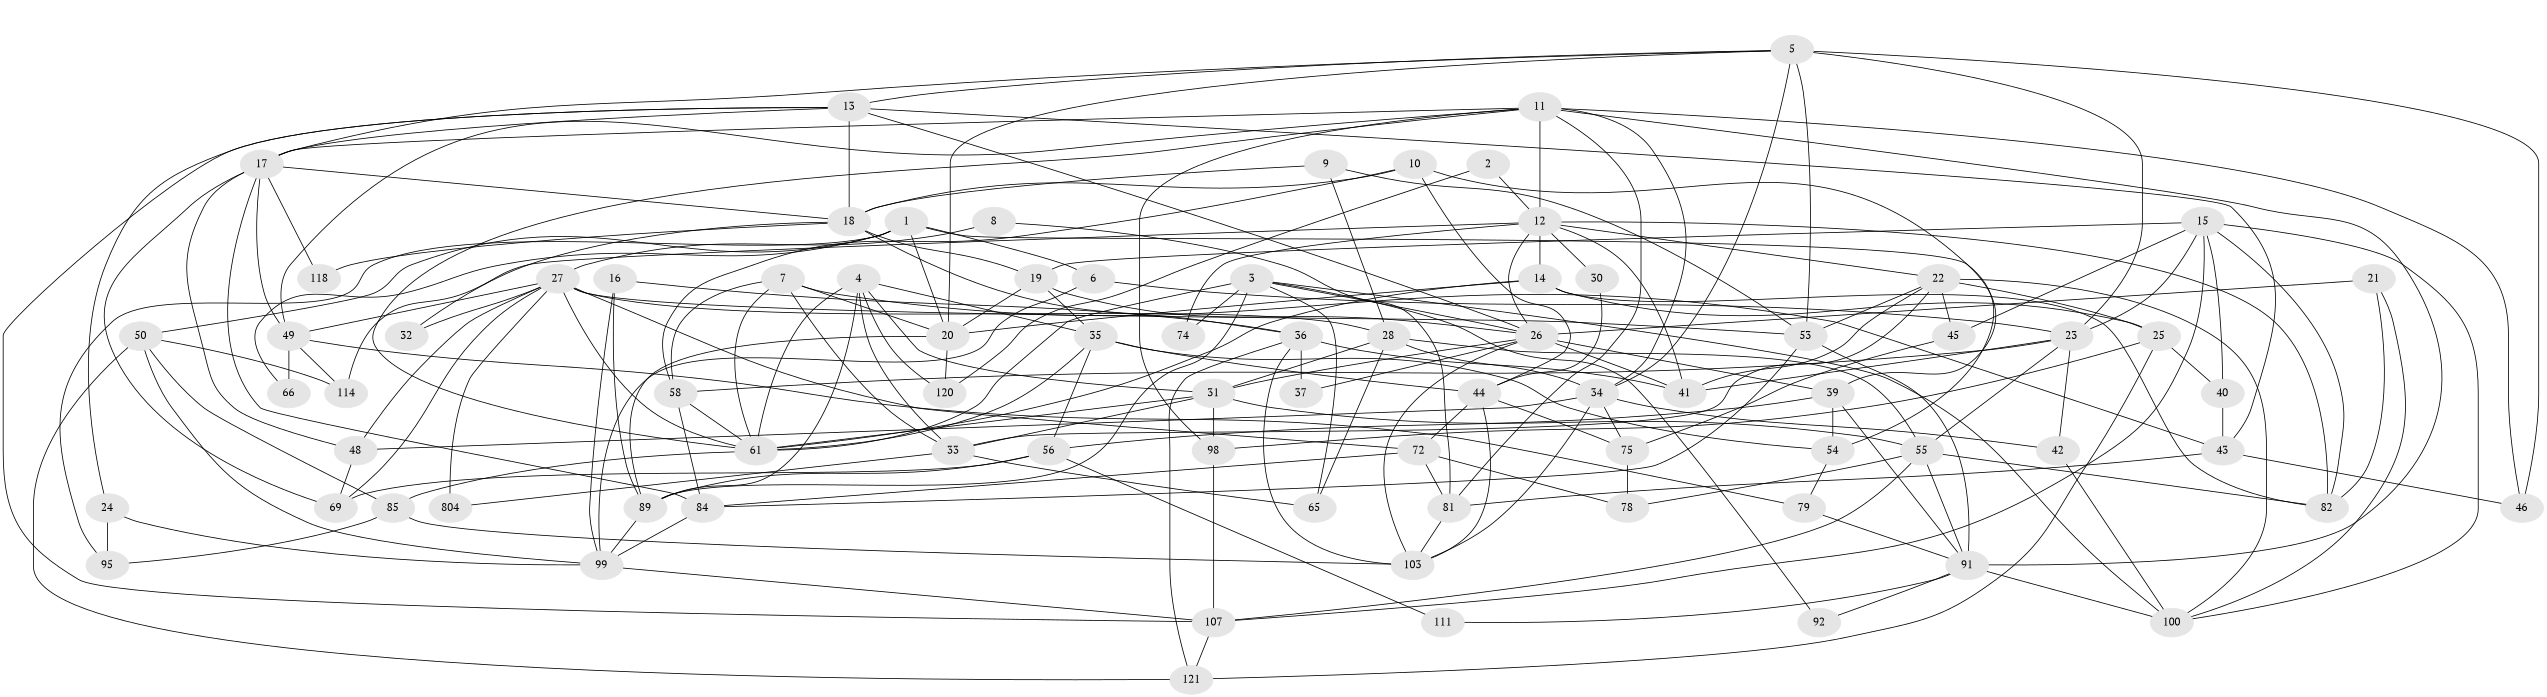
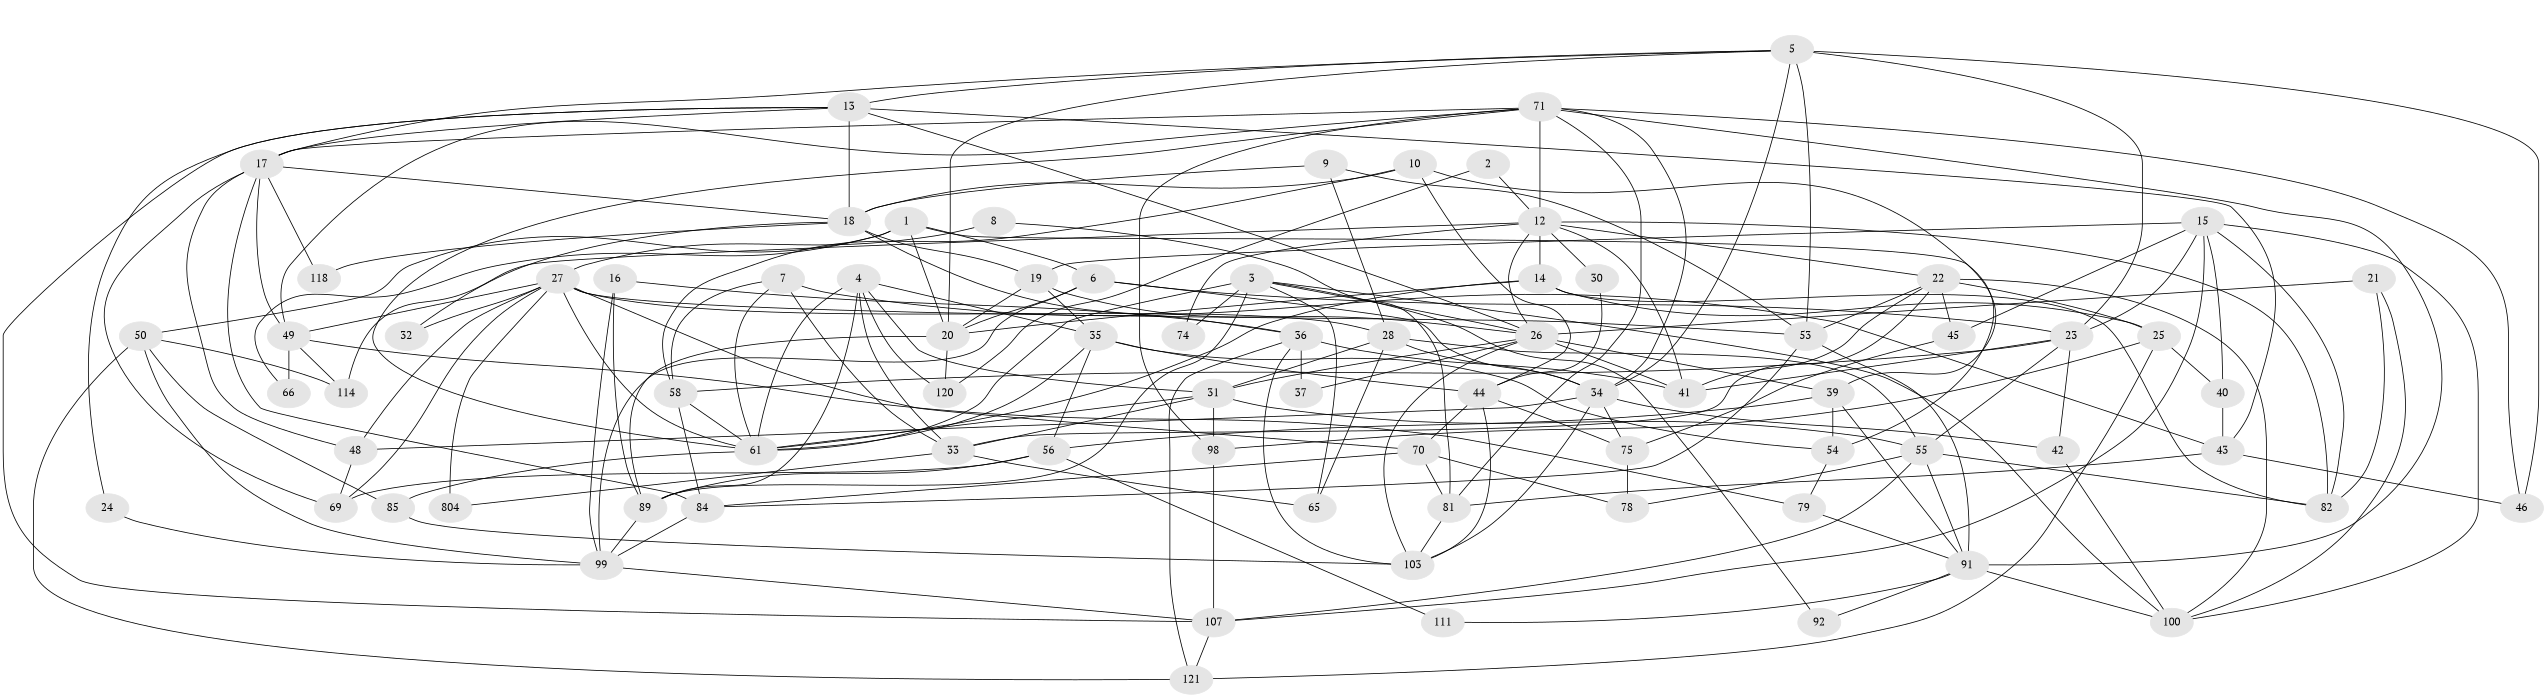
(1540, 107) -> (1540, 107)
(866, 307) -> (1021, 308)
none -> (1355, 311)
(1419, 451) -> (1419, 451)
(107, 565) -> none
